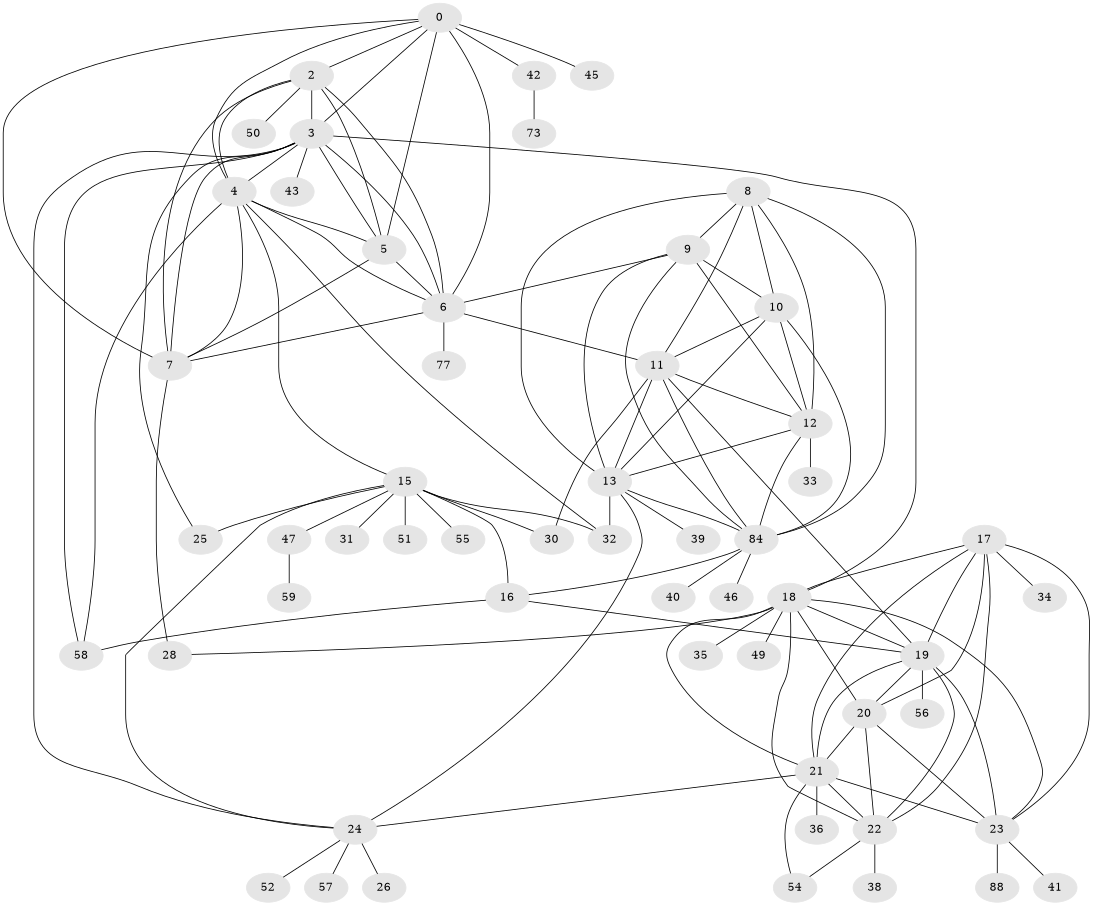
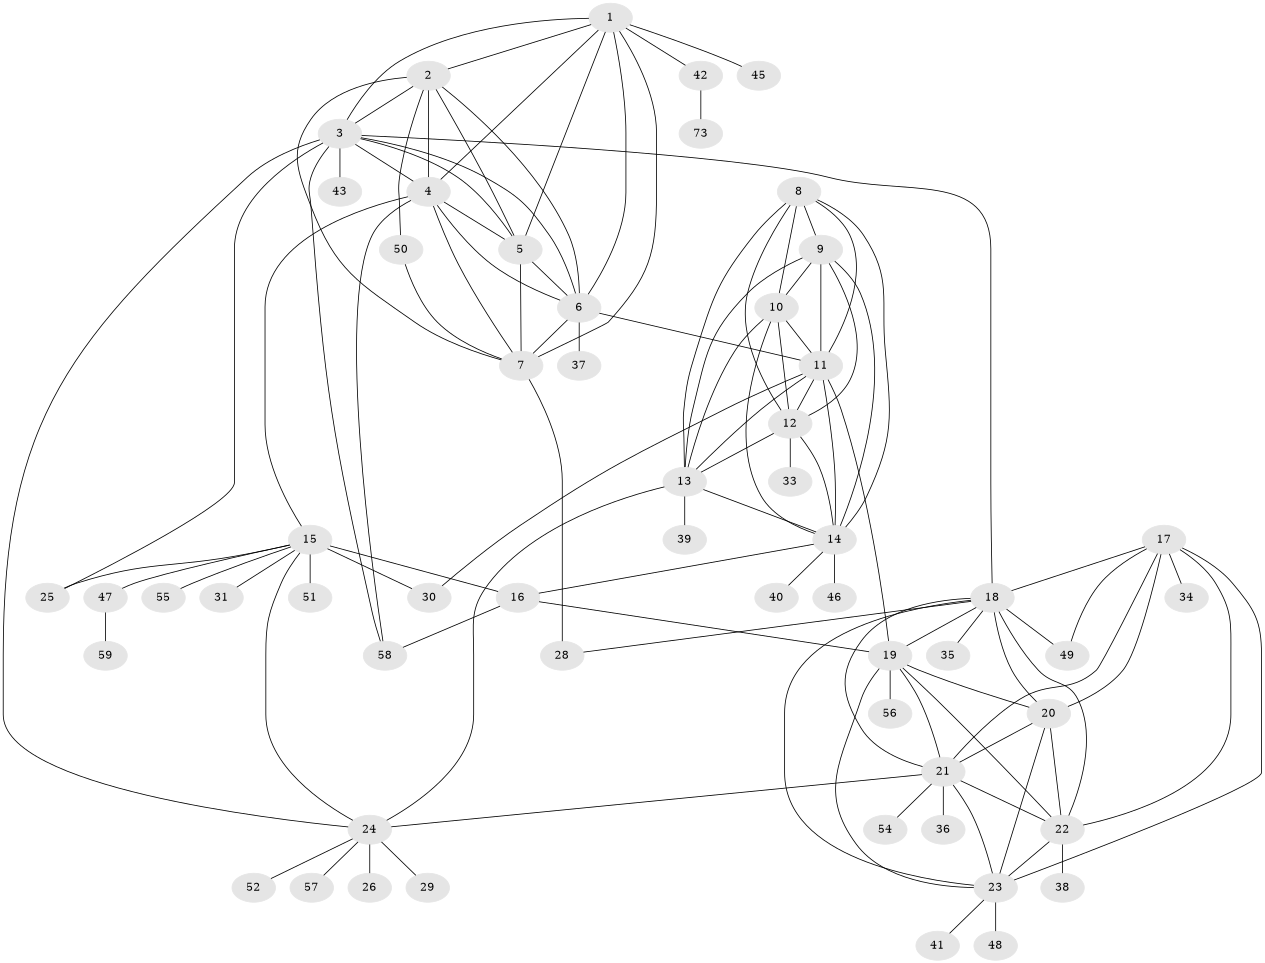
(440, 18) -> (611, 18)
(190, 214) -> (440, 325)
(566, 279) -> (821, 308)
(444, 366) -> (579, 366)
(610, 540) -> none
(756, 540) -> (835, 540)
(950, 596) -> (1098, 586)
(835, 859) -> (1029, 859)
none -> (428, 888)
(997, 888) -> (996, 946)
